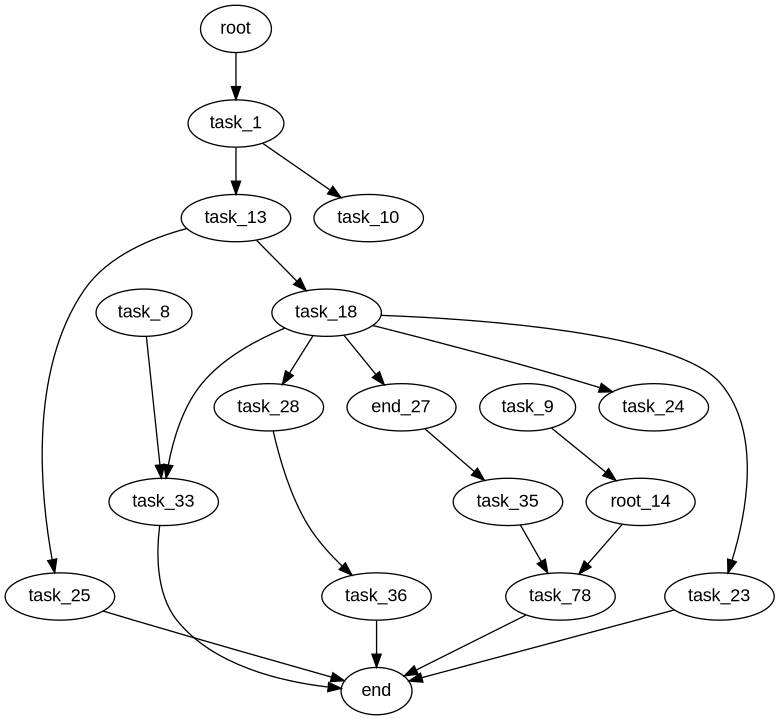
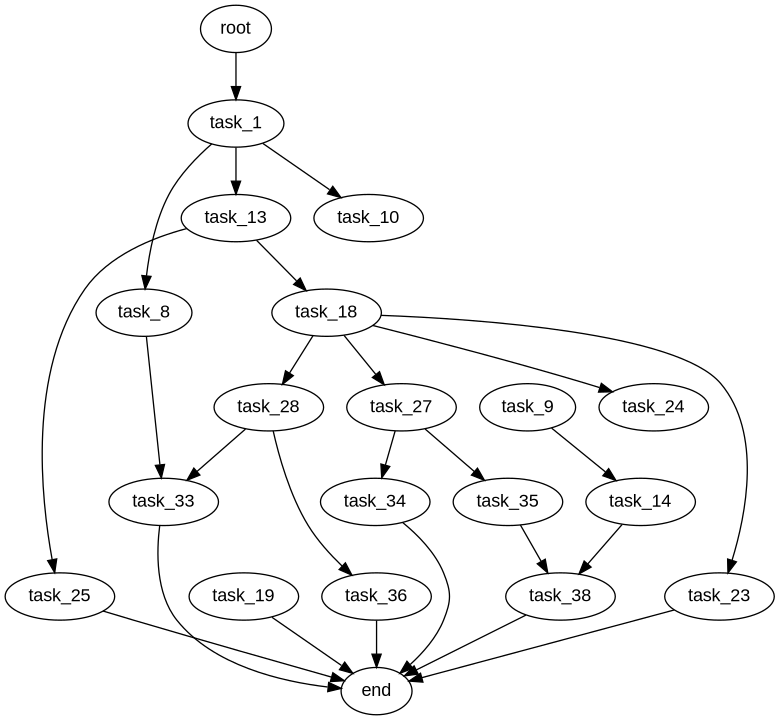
none -> (165, 203)
(206, 379) -> (221, 450)
(402, 407) -> (402, 407)
none -> (375, 502)
(641, 502) -> (641, 502)
none -> (244, 597)
(561, 597) -> (561, 597)
